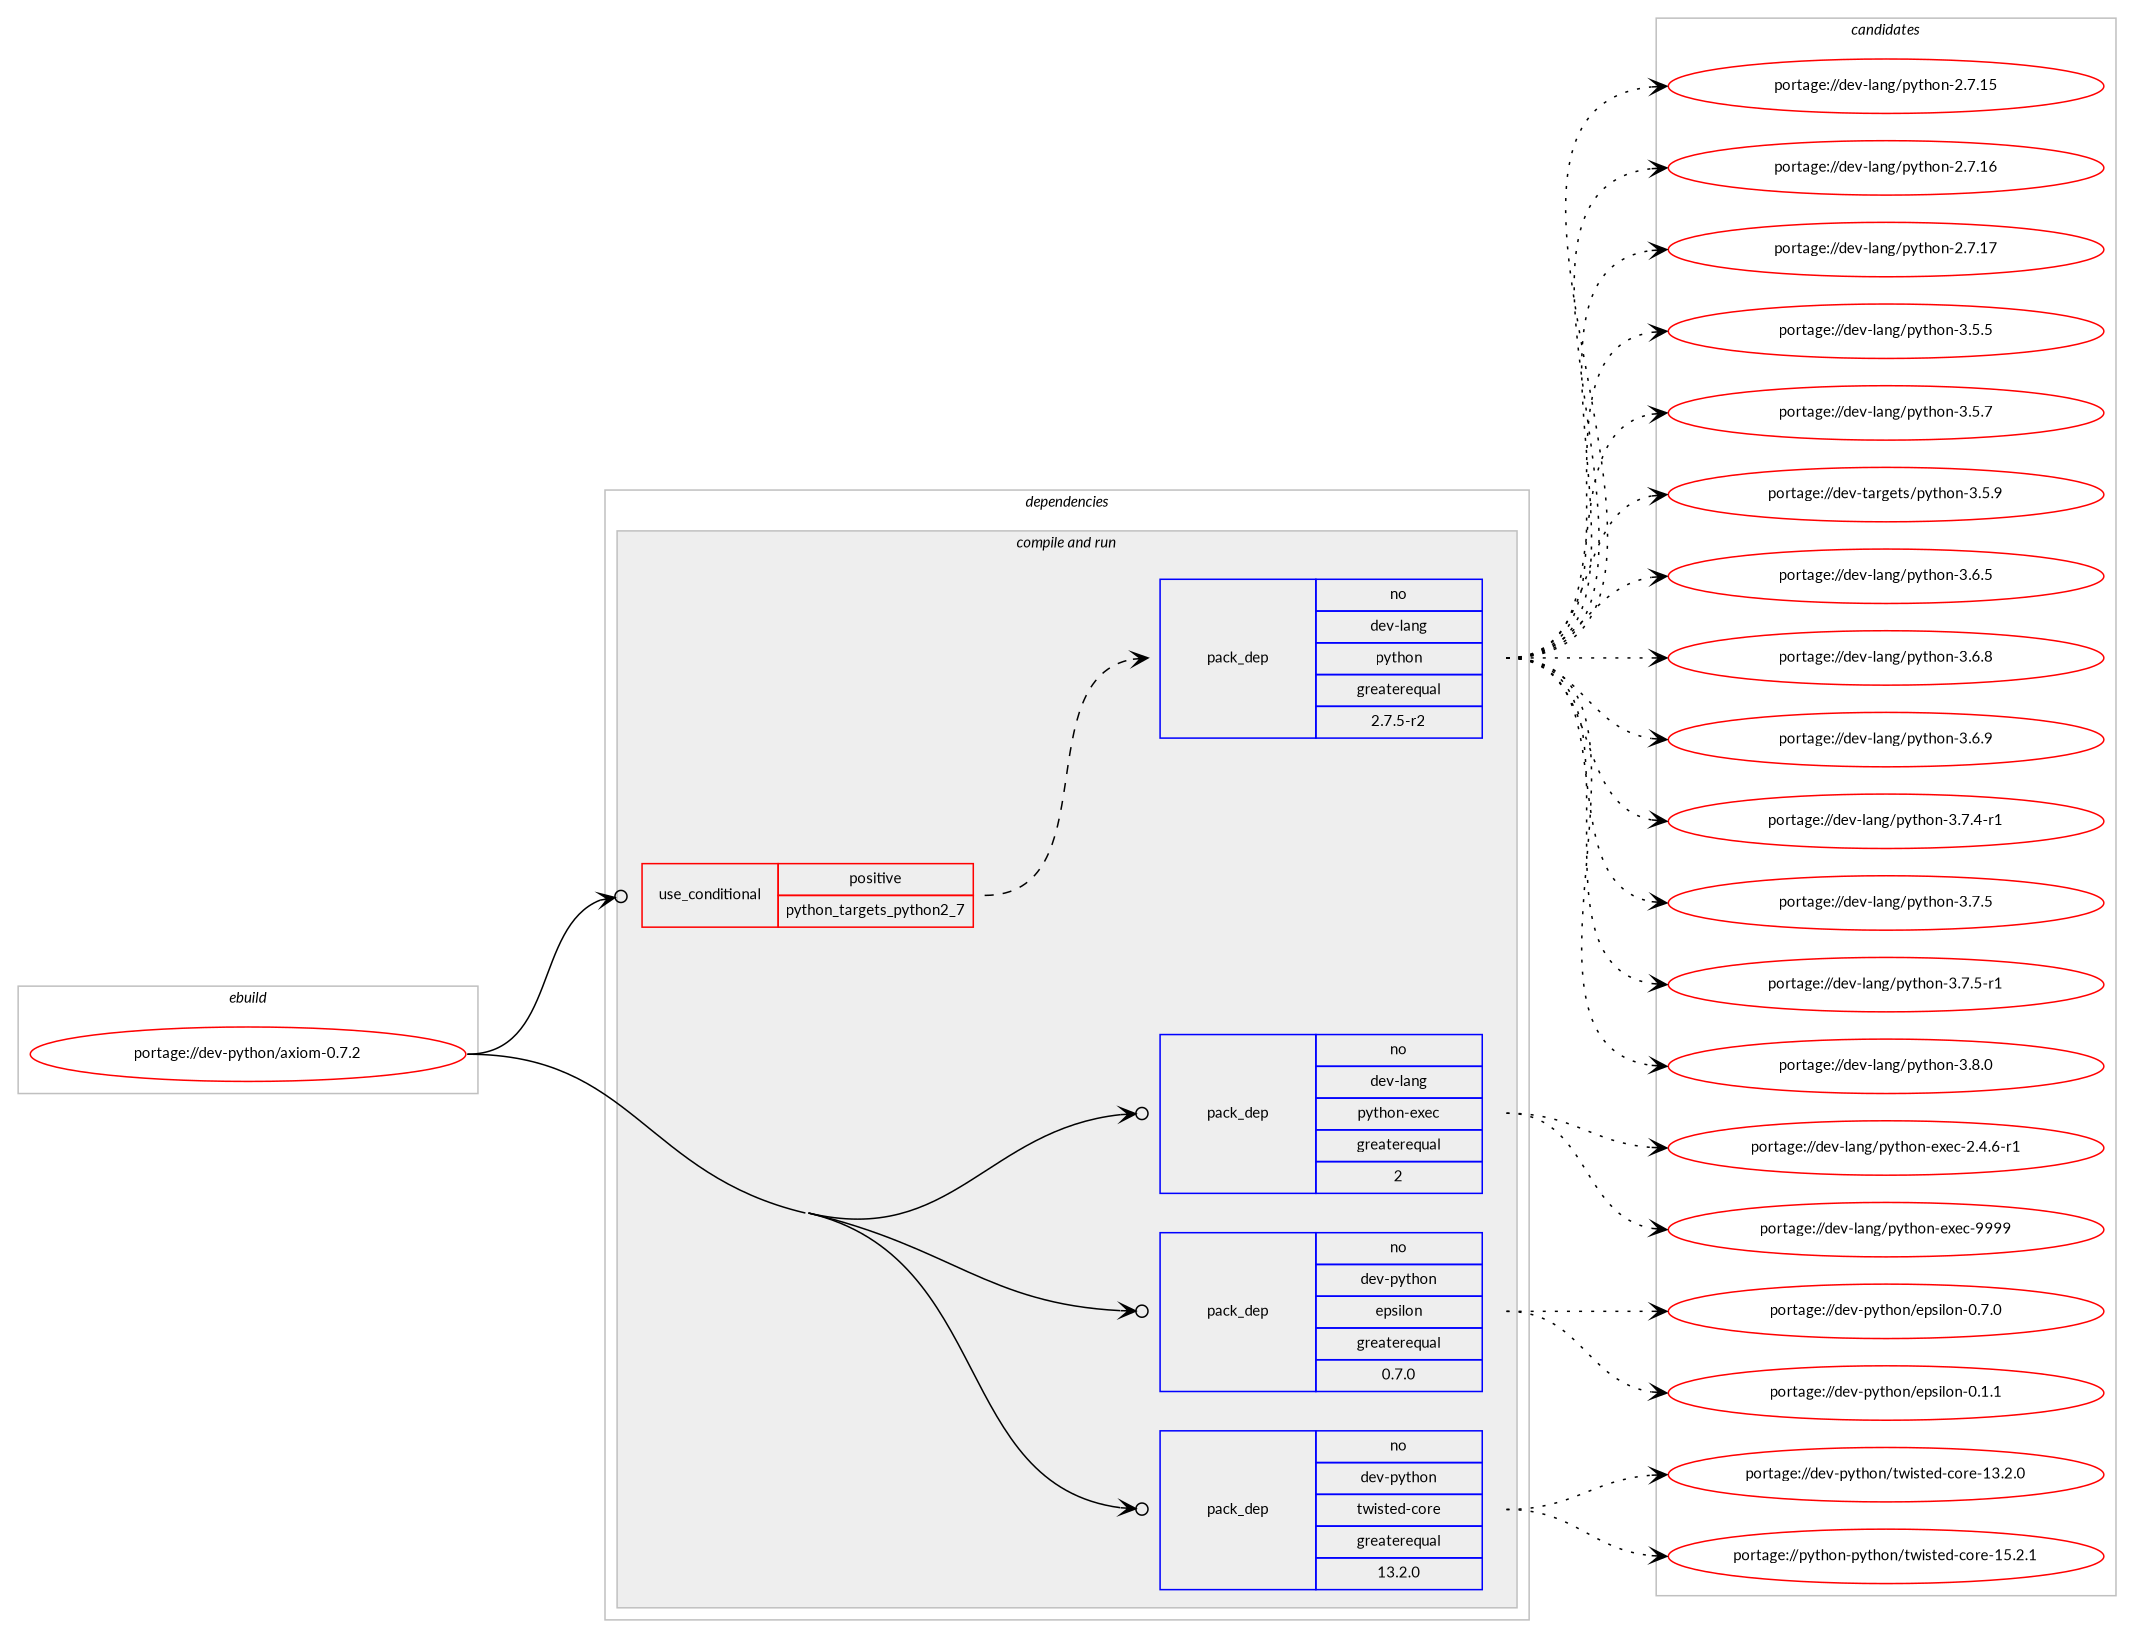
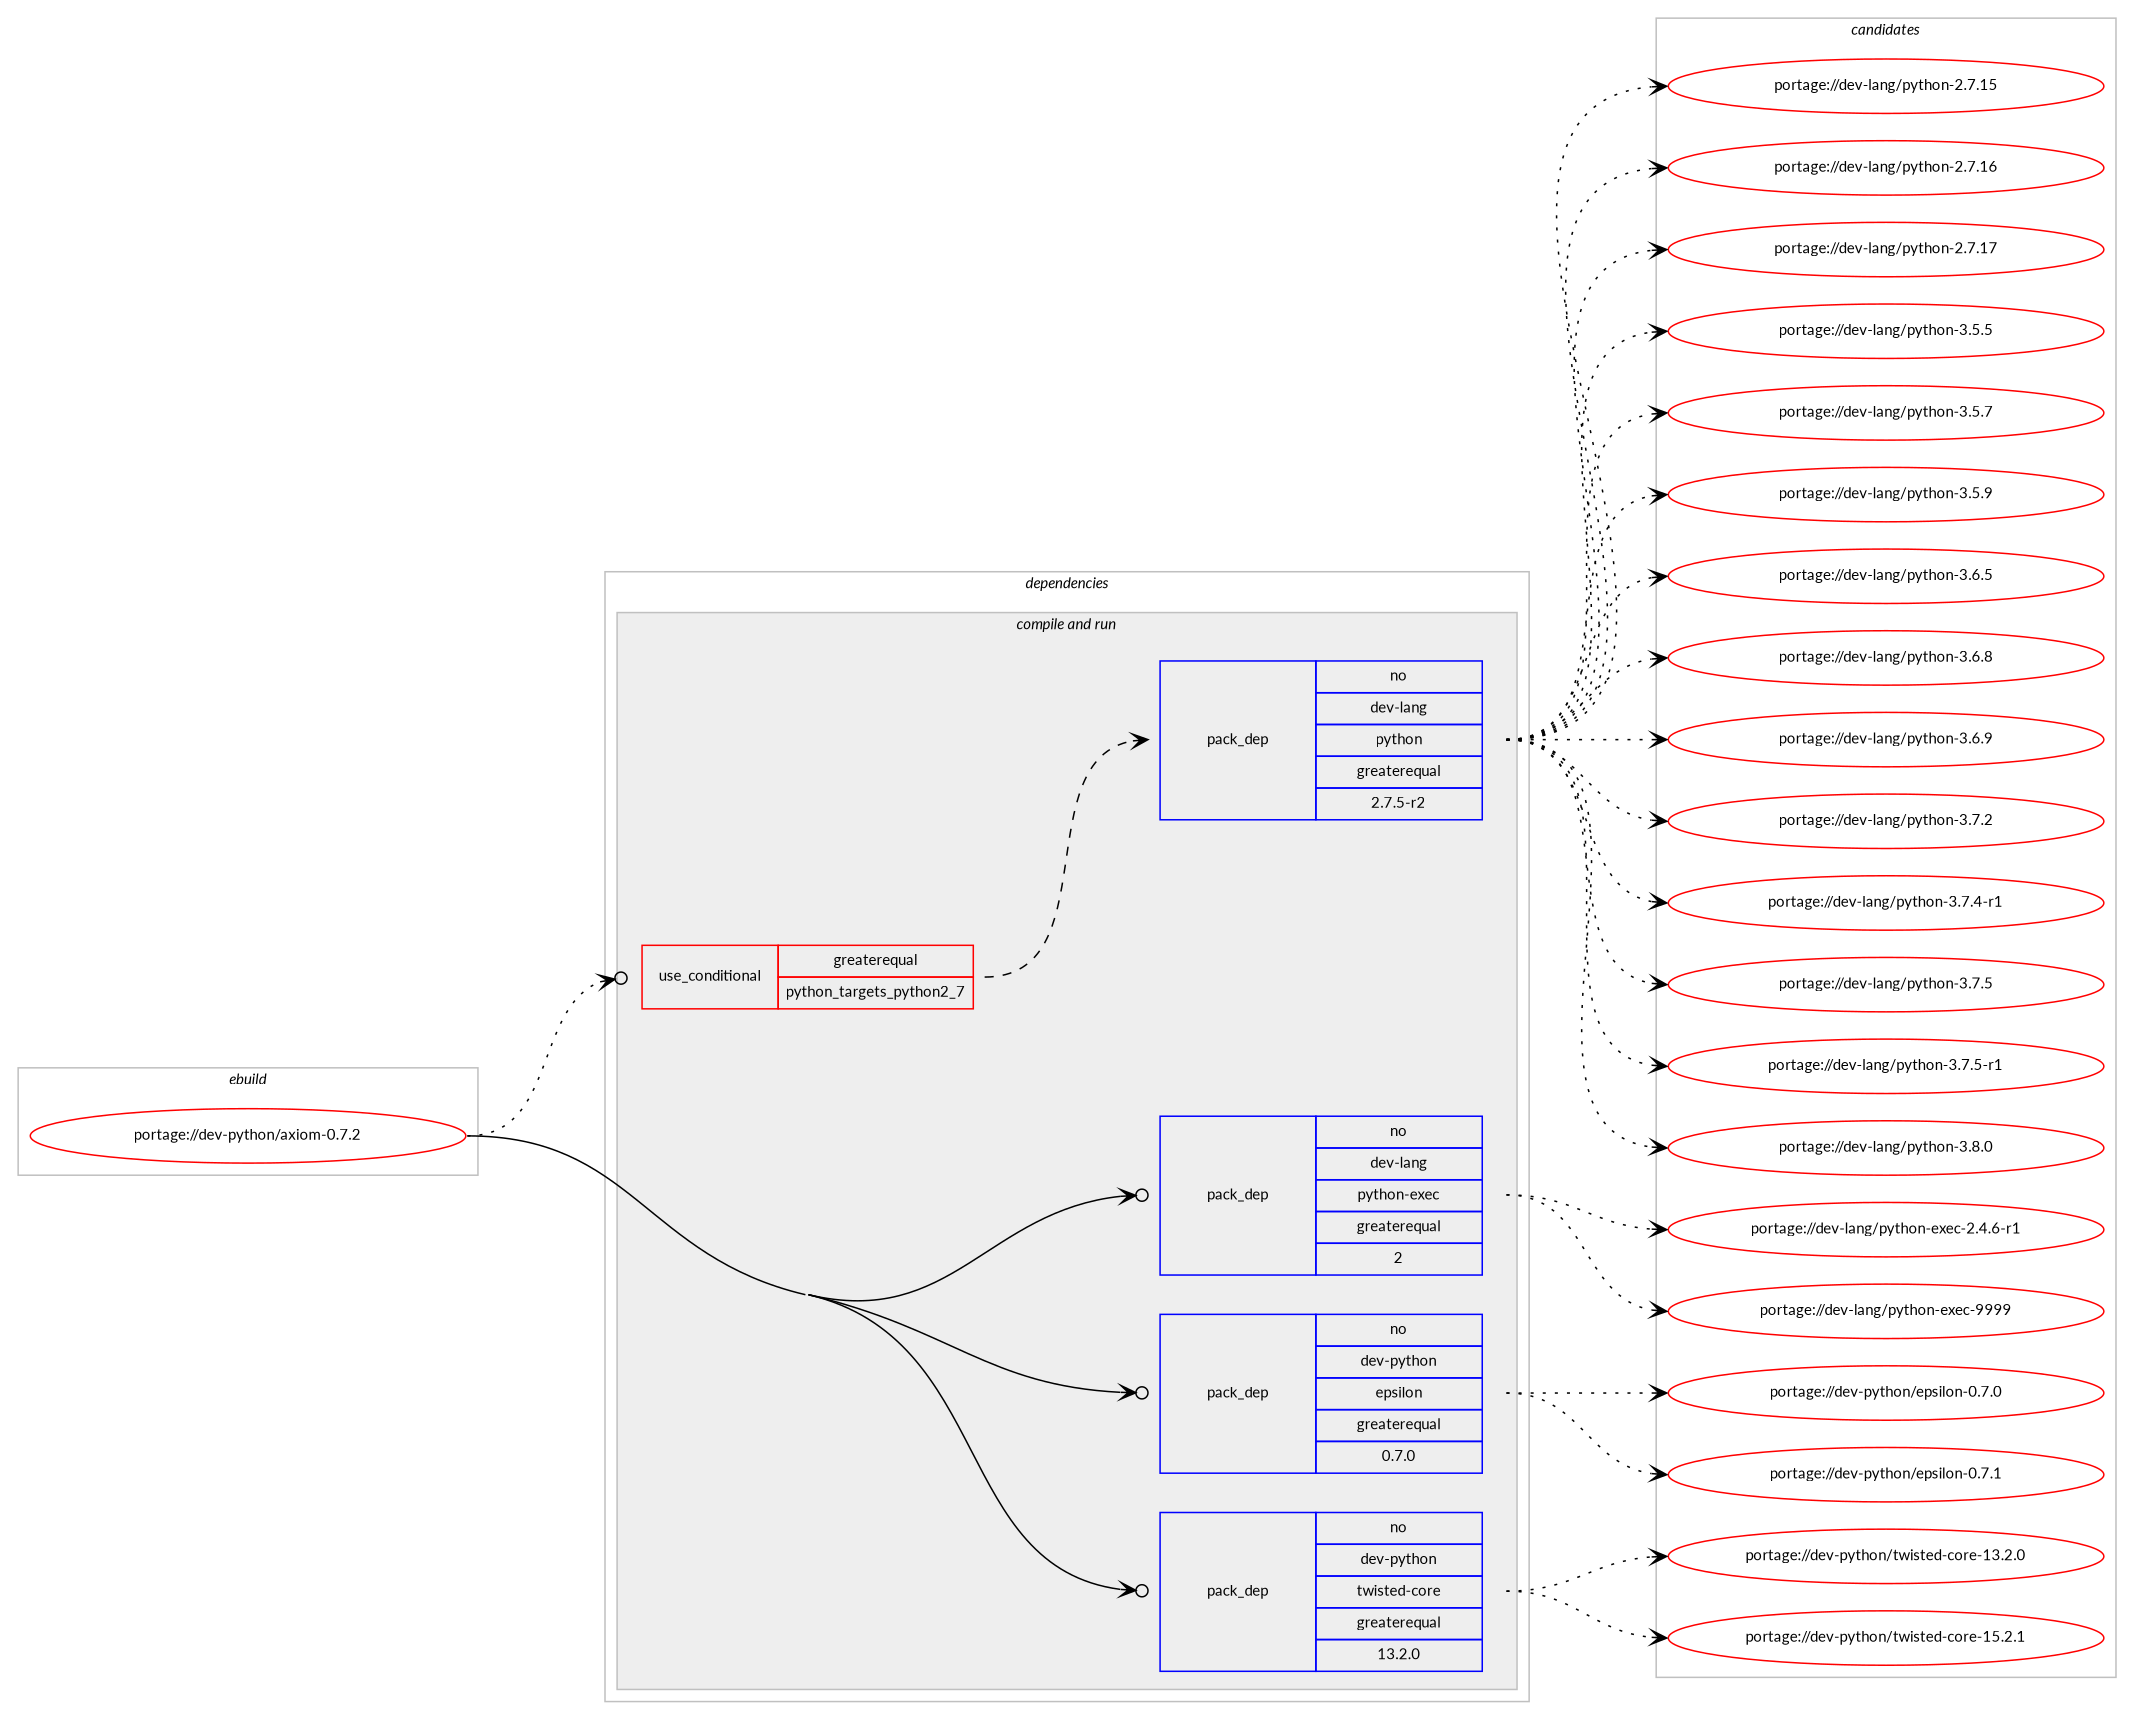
(1886, 495) -> (1886, 495)
none -> (1886, 821)
(876, 879) -> (876, 960)
(542, 988) -> (542, 1069)
(1886, 1393) -> (1886, 1475)
(1886, 1556) -> (1886, 1638)
